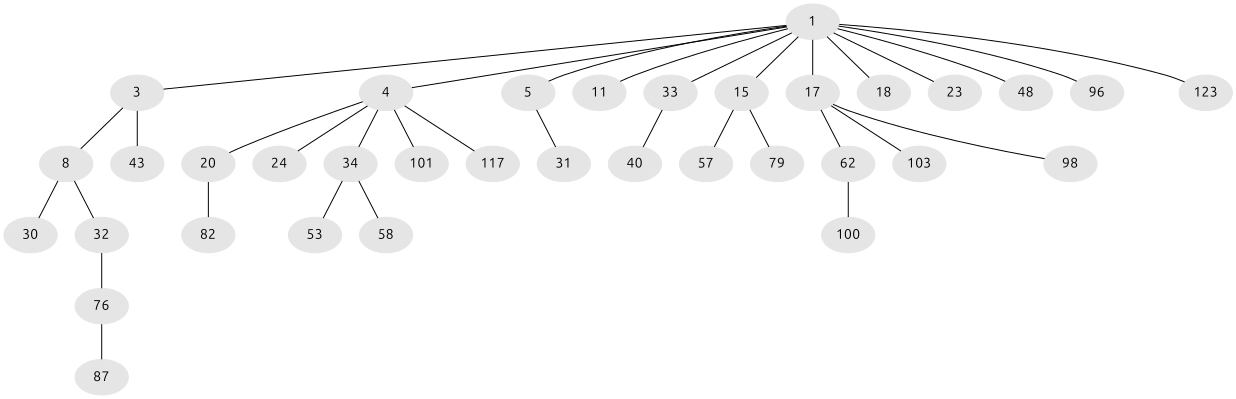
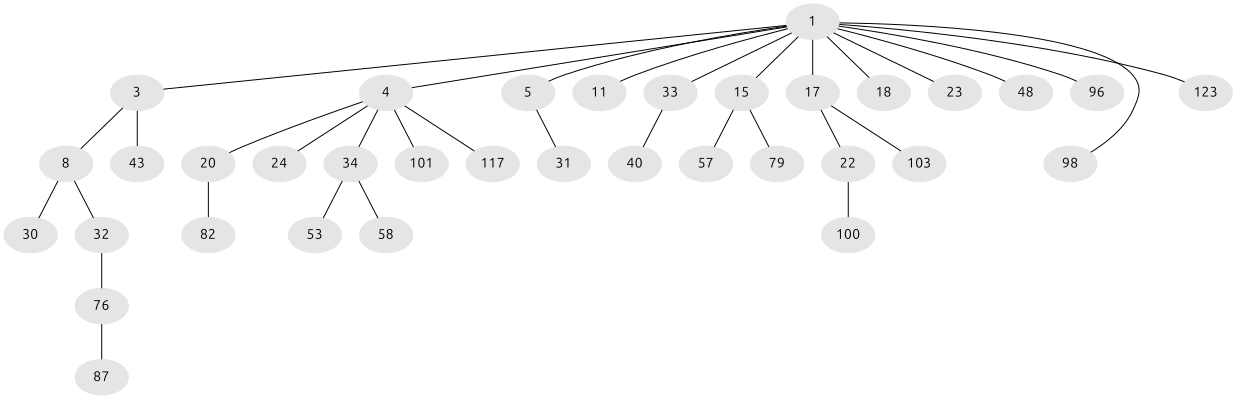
(938, 136) -> (1039, 39)
(848, 164) -> (848, 164)
